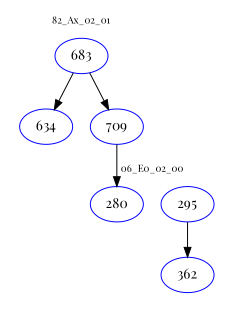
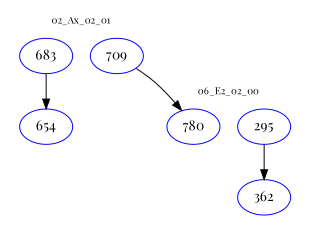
(82, 21) -> (82, 21)
(97, 87) -> none
(46, 127) -> (46, 127)
(152, 169) -> (229, 92)
(117, 204) -> (193, 127)
